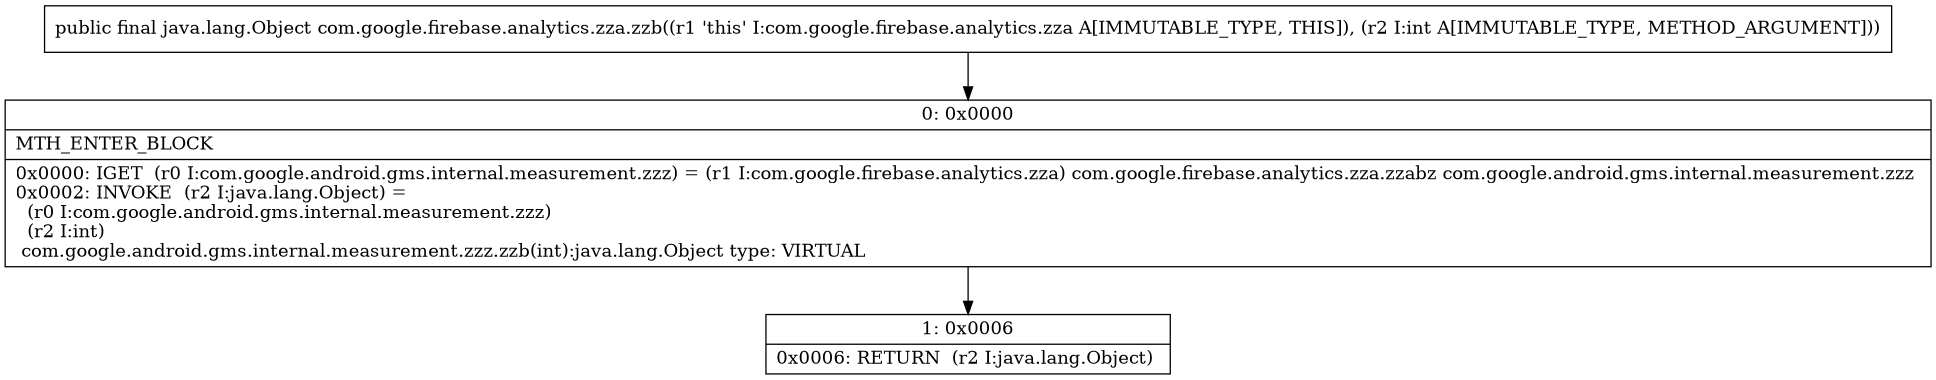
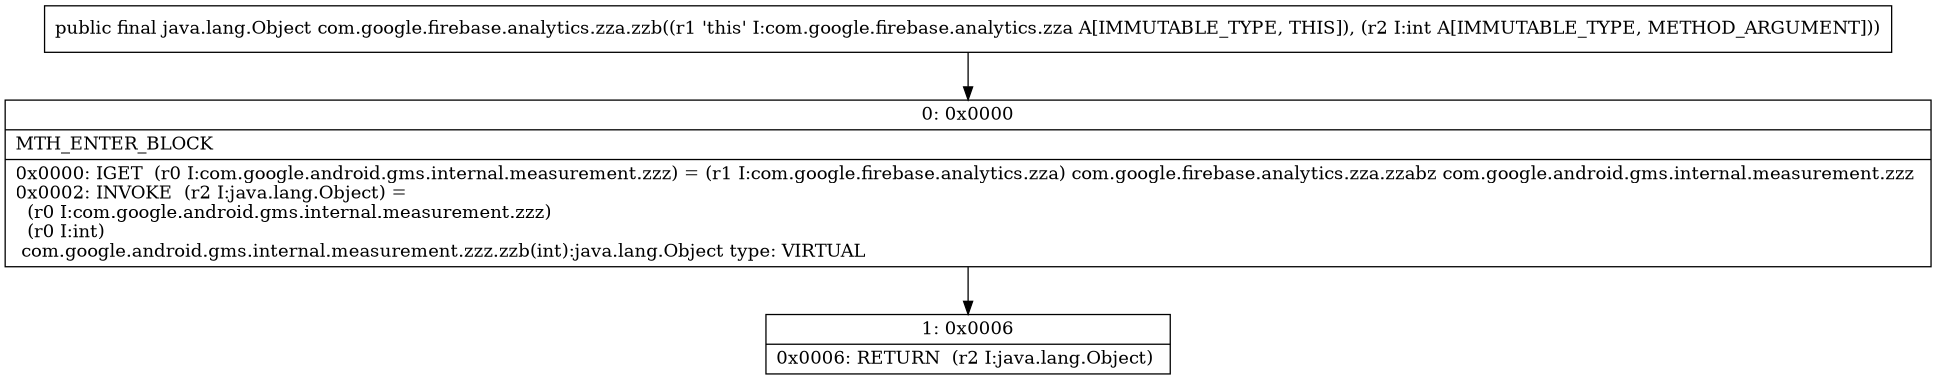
(61, 232) -> (61, 232)
